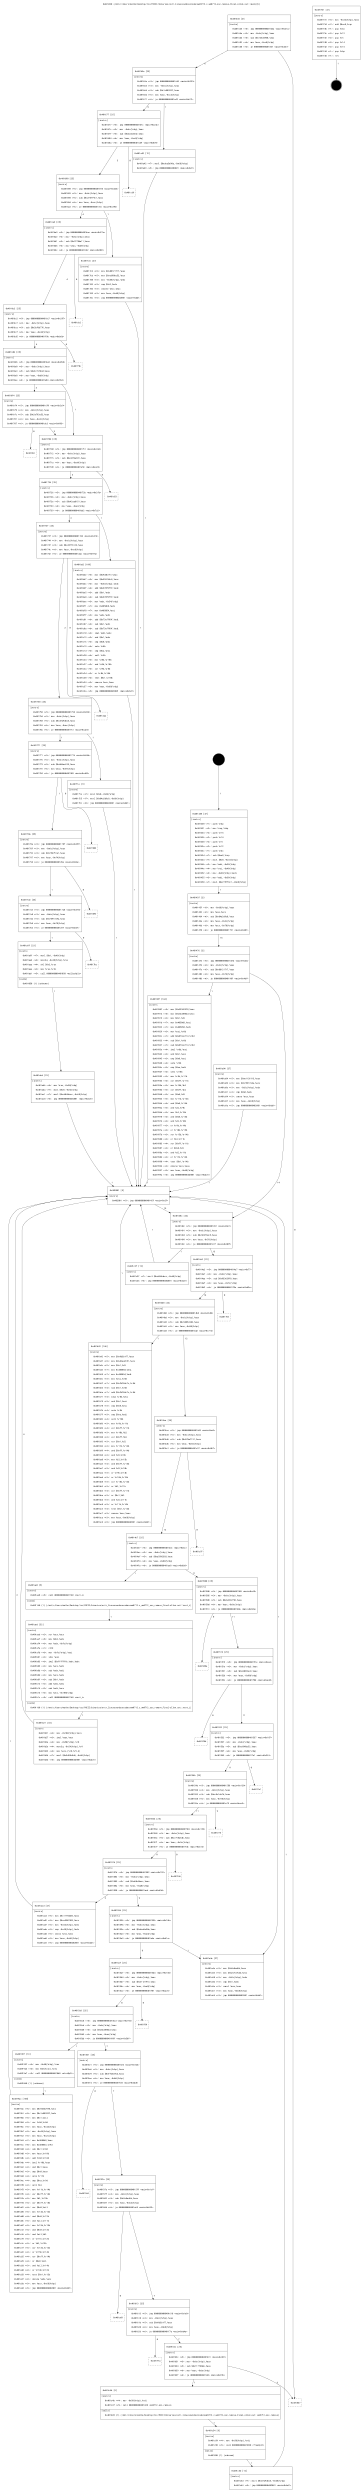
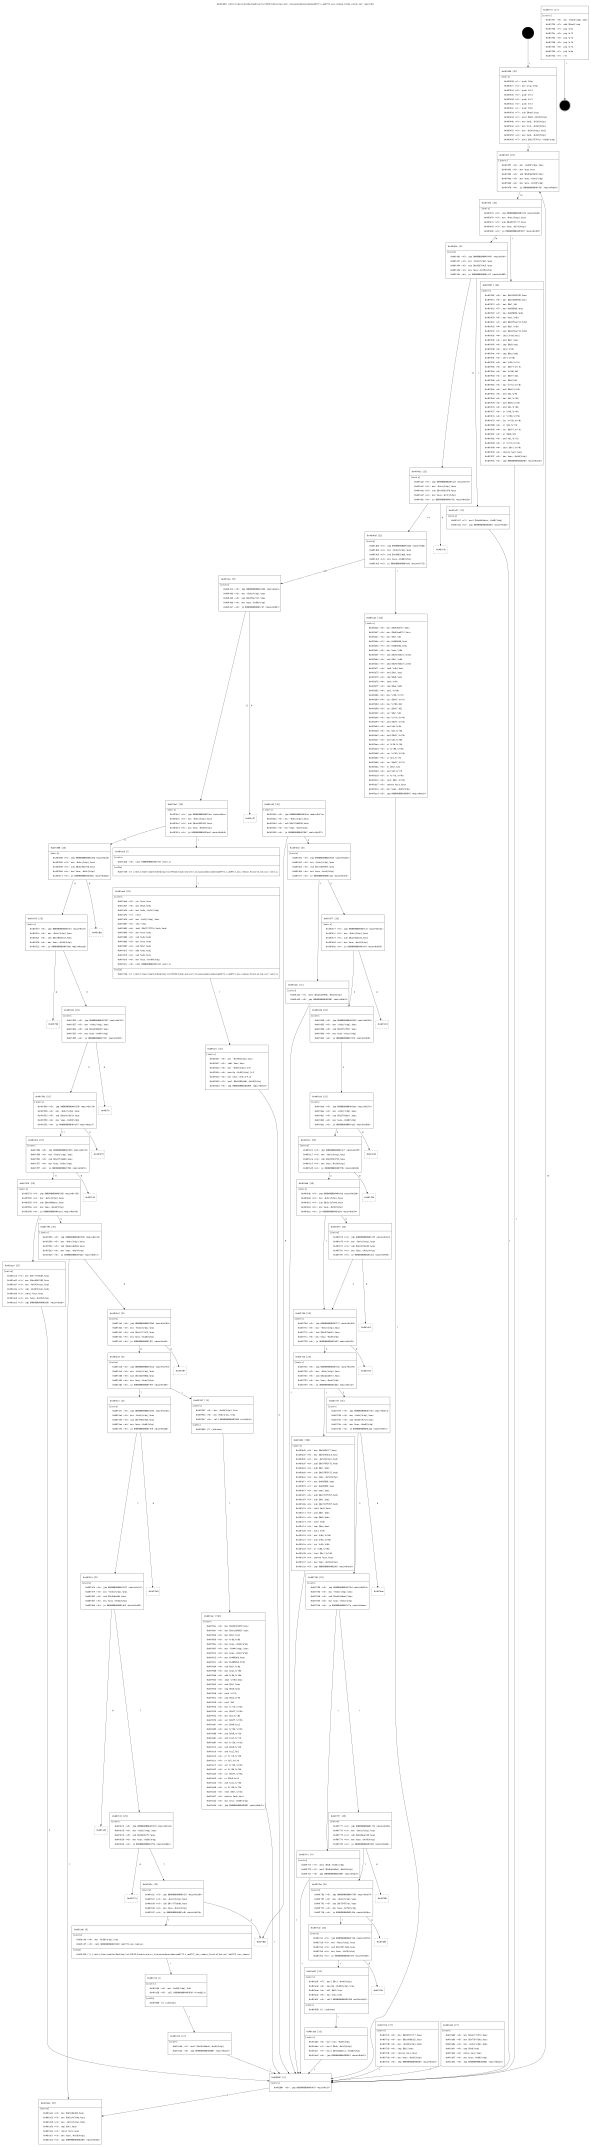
(111, 233) -> none
(162, 1208) -> (545, 1232)
